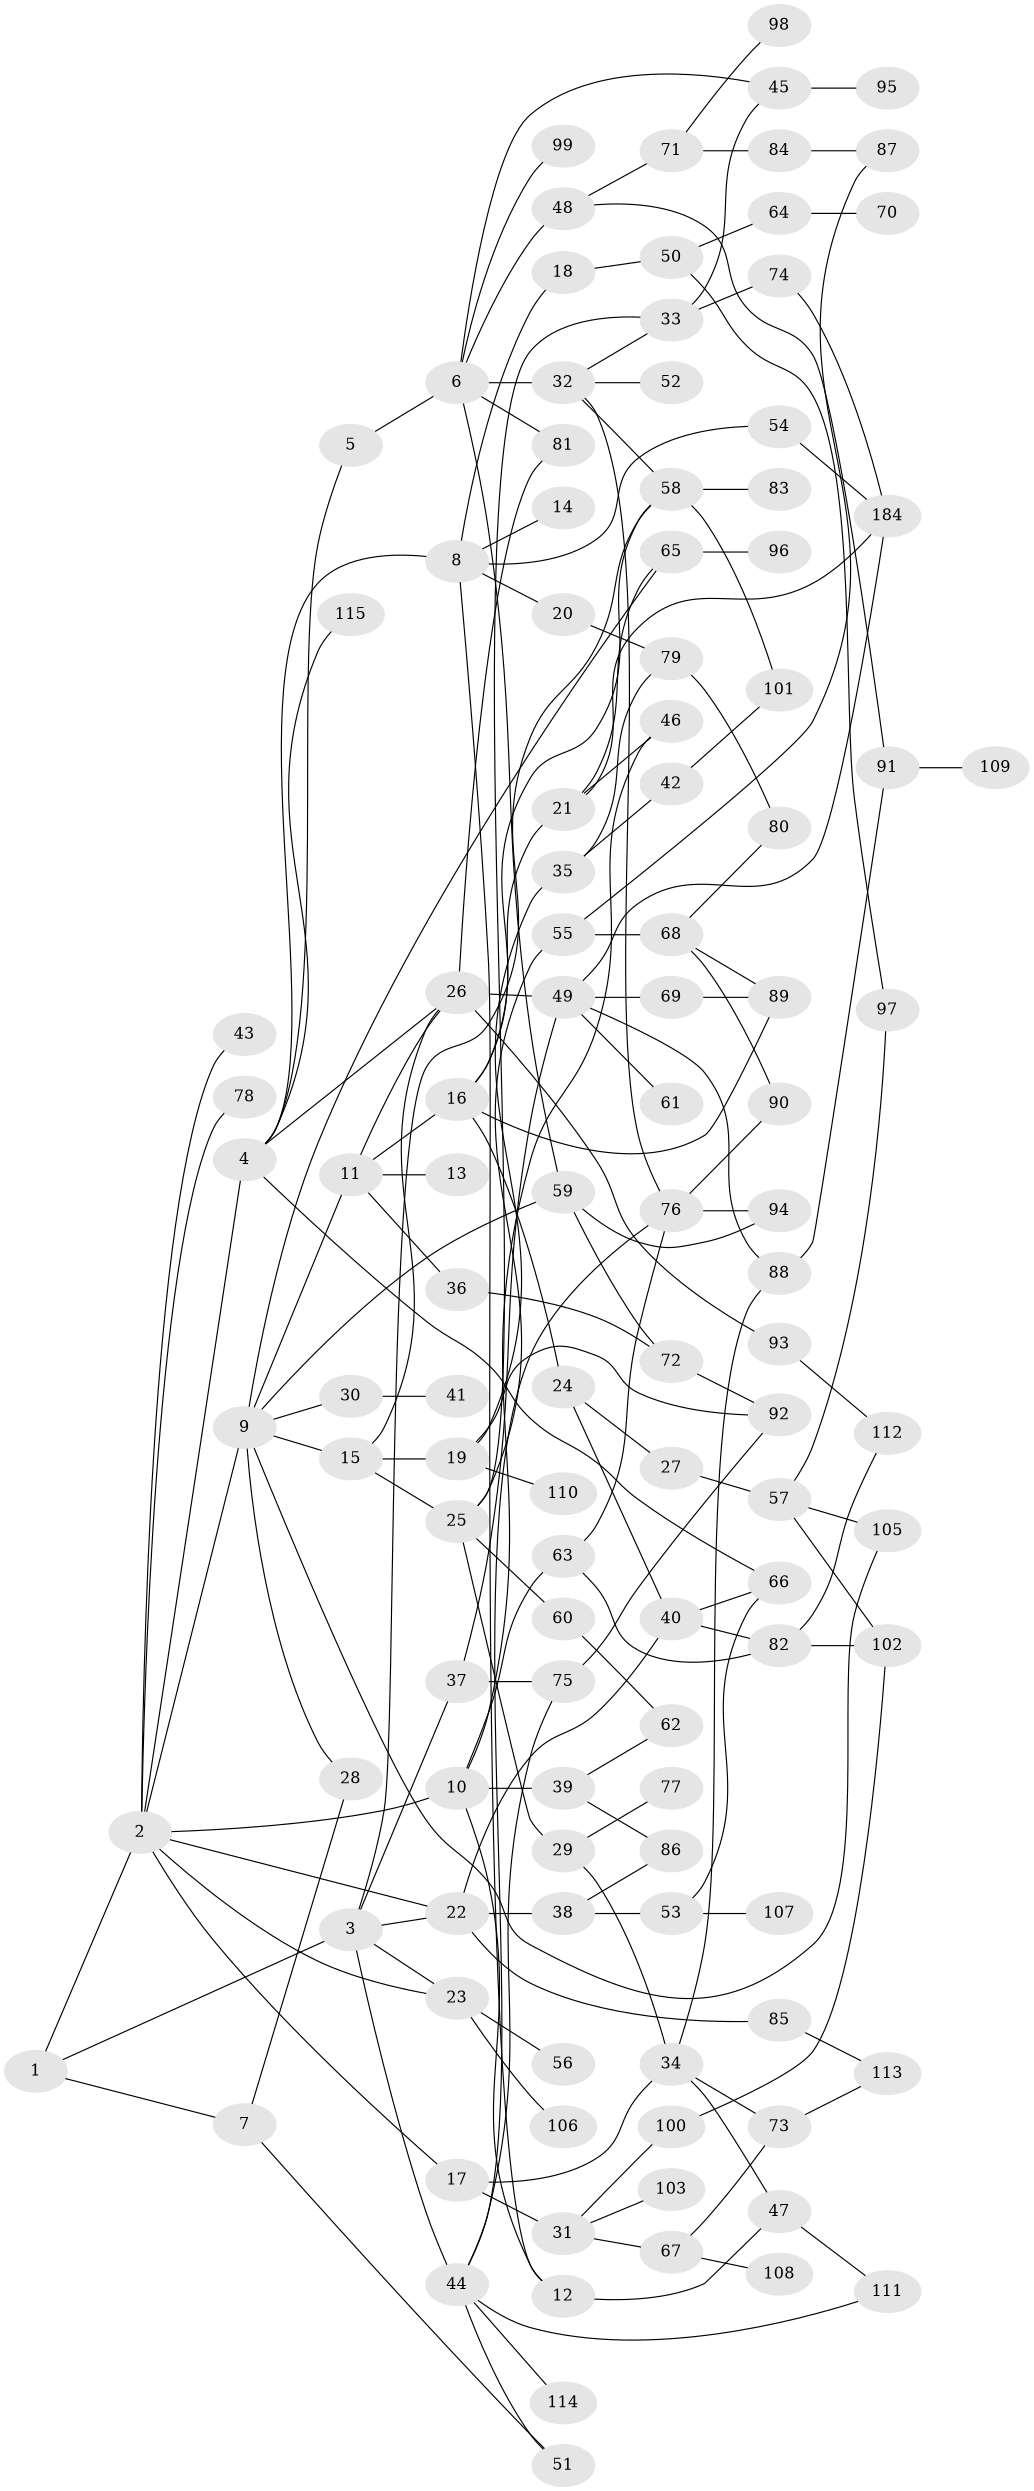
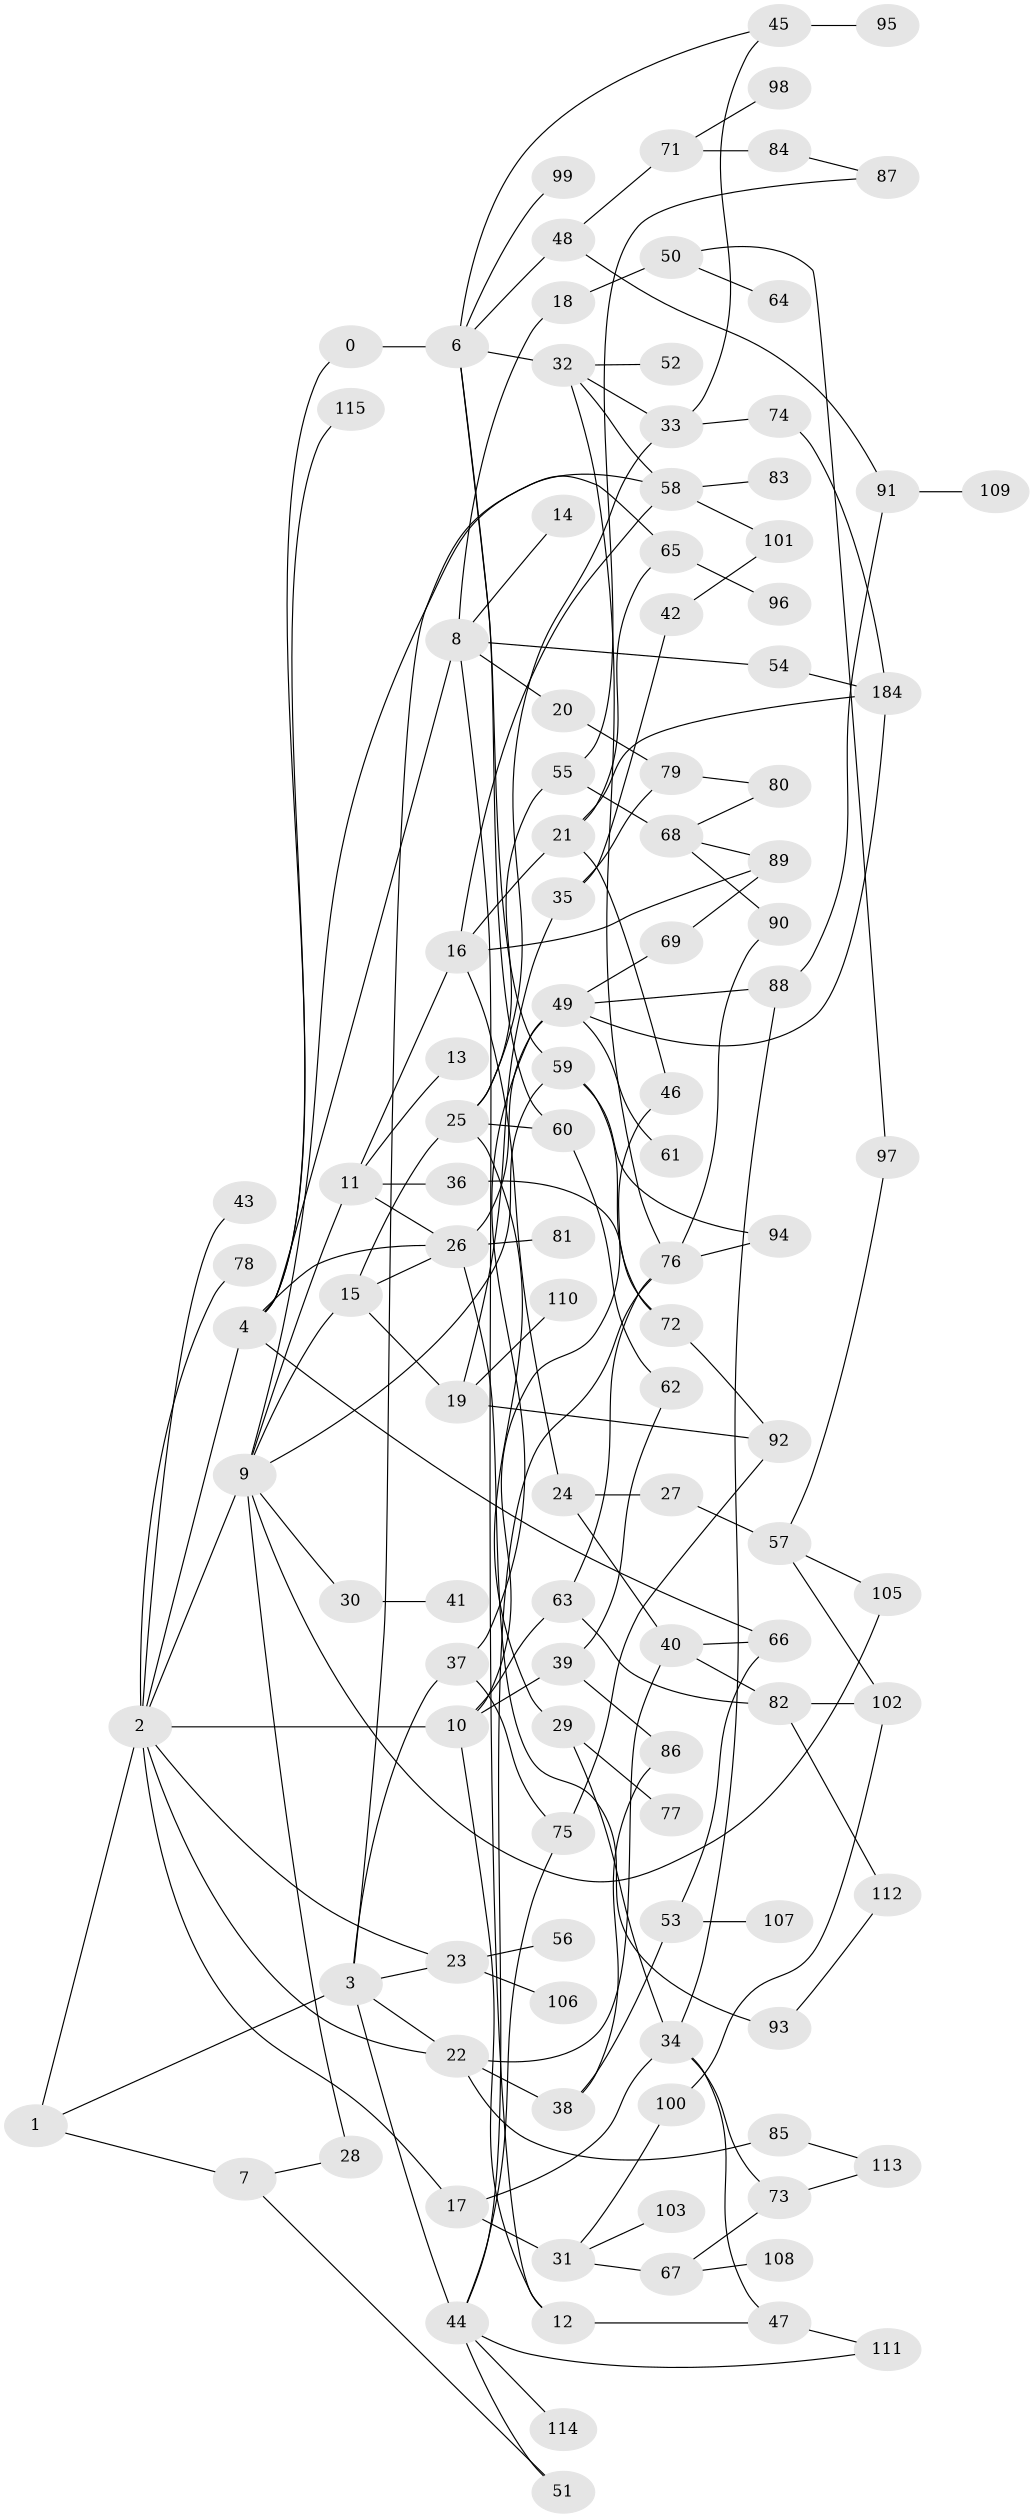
(888, 213) -> none
(503, 410) -> (493, 744)
(351, 445) -> (351, 347)
